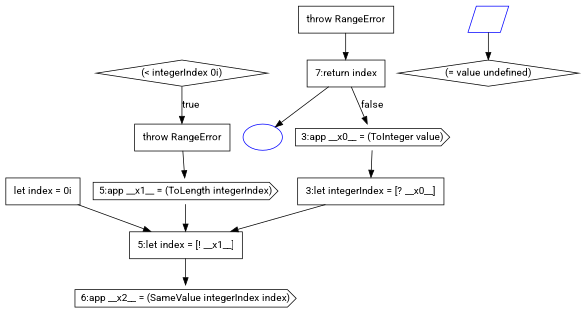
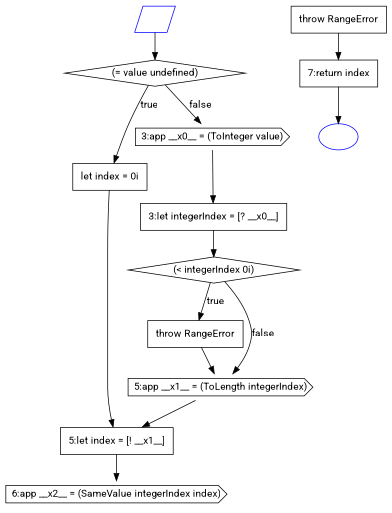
(358, 102) -> (181, 101)
none -> (131, 120)
(282, 217) -> (214, 240)
none -> (250, 323)
